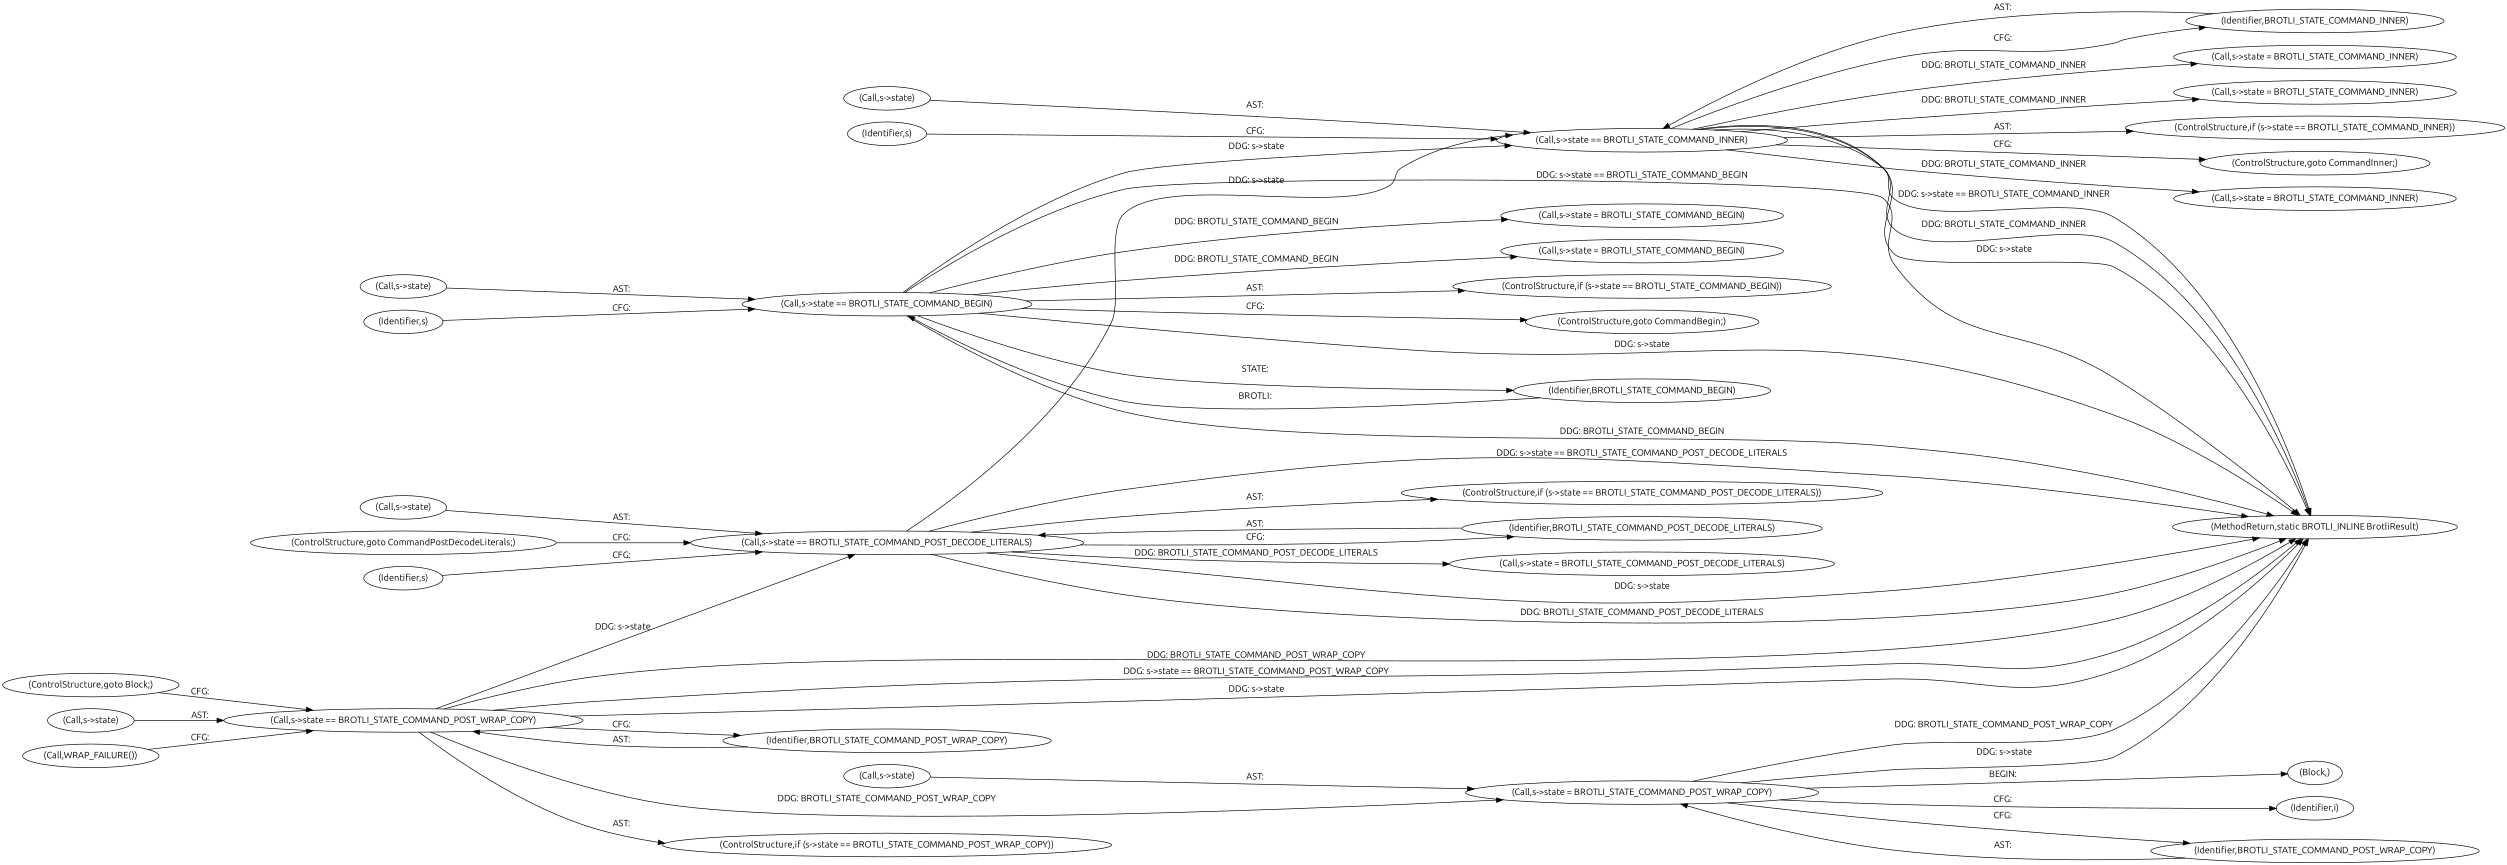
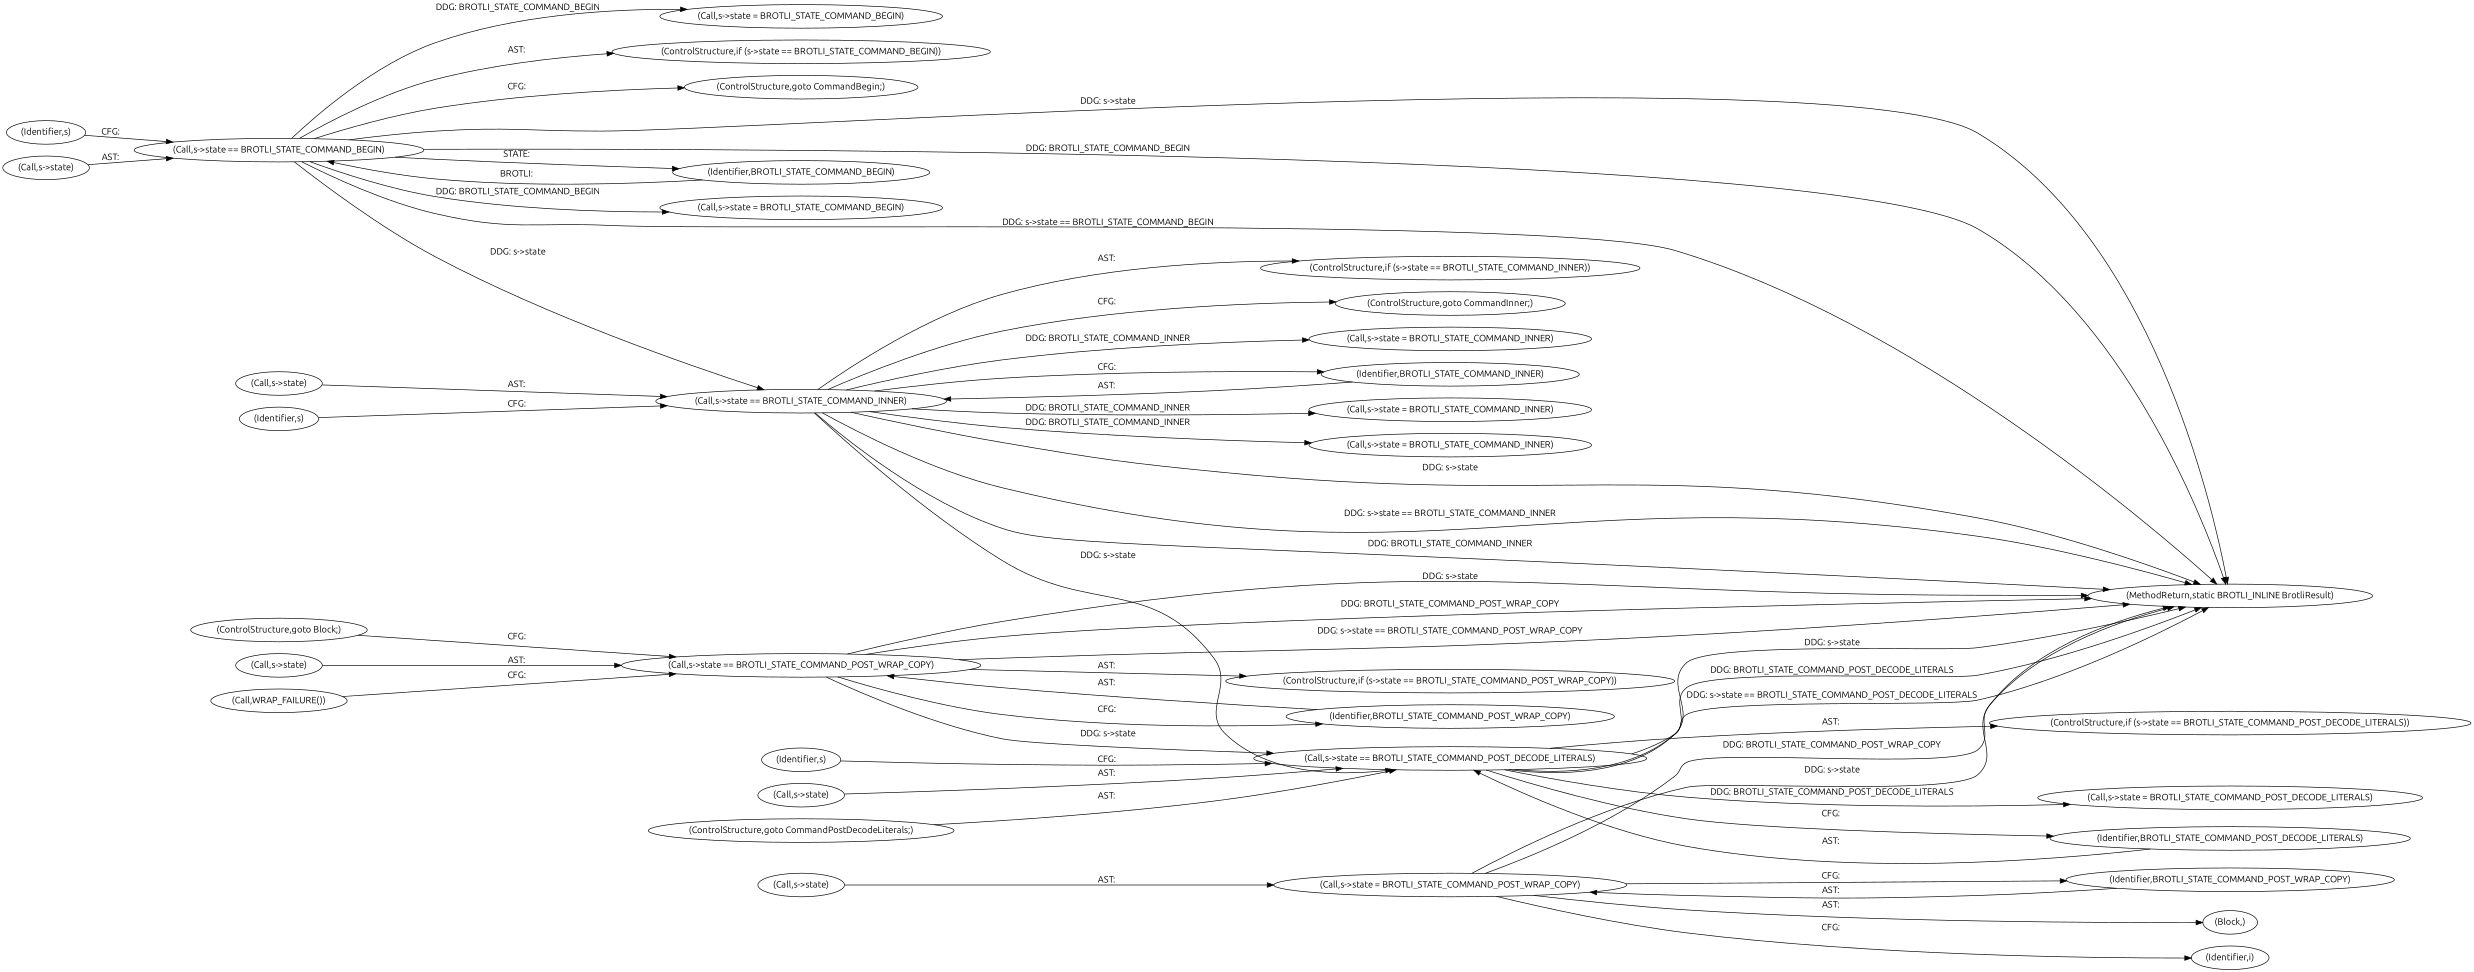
(1123, 215) -> (1120, 599)
(623, 538) -> (1108, 796)
(2004, 775) -> (1832, 905)
(958, 816) -> none
